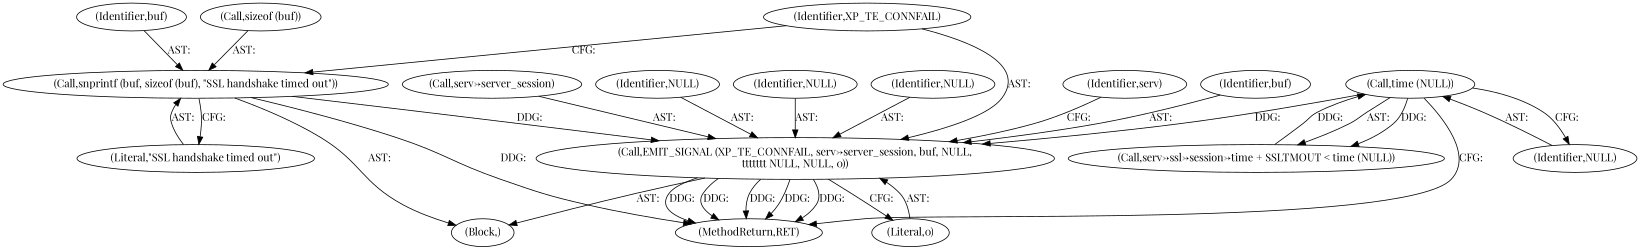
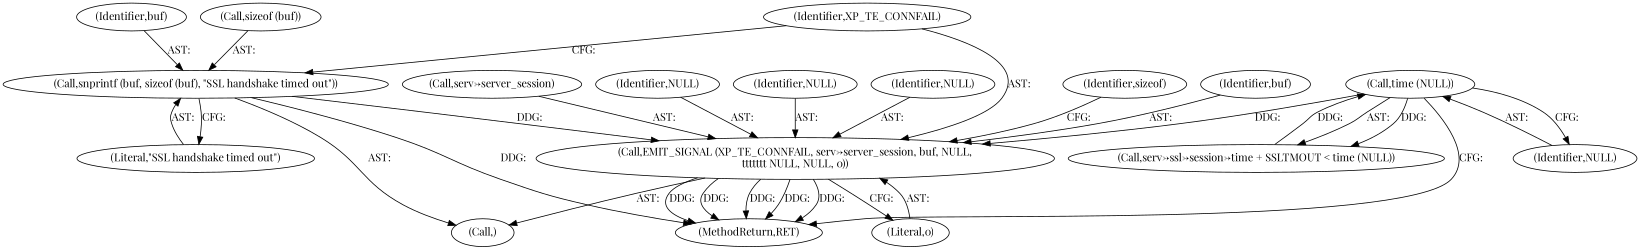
(1125, 84) -> (1125, 84)
(483, 233) -> (483, 233)
